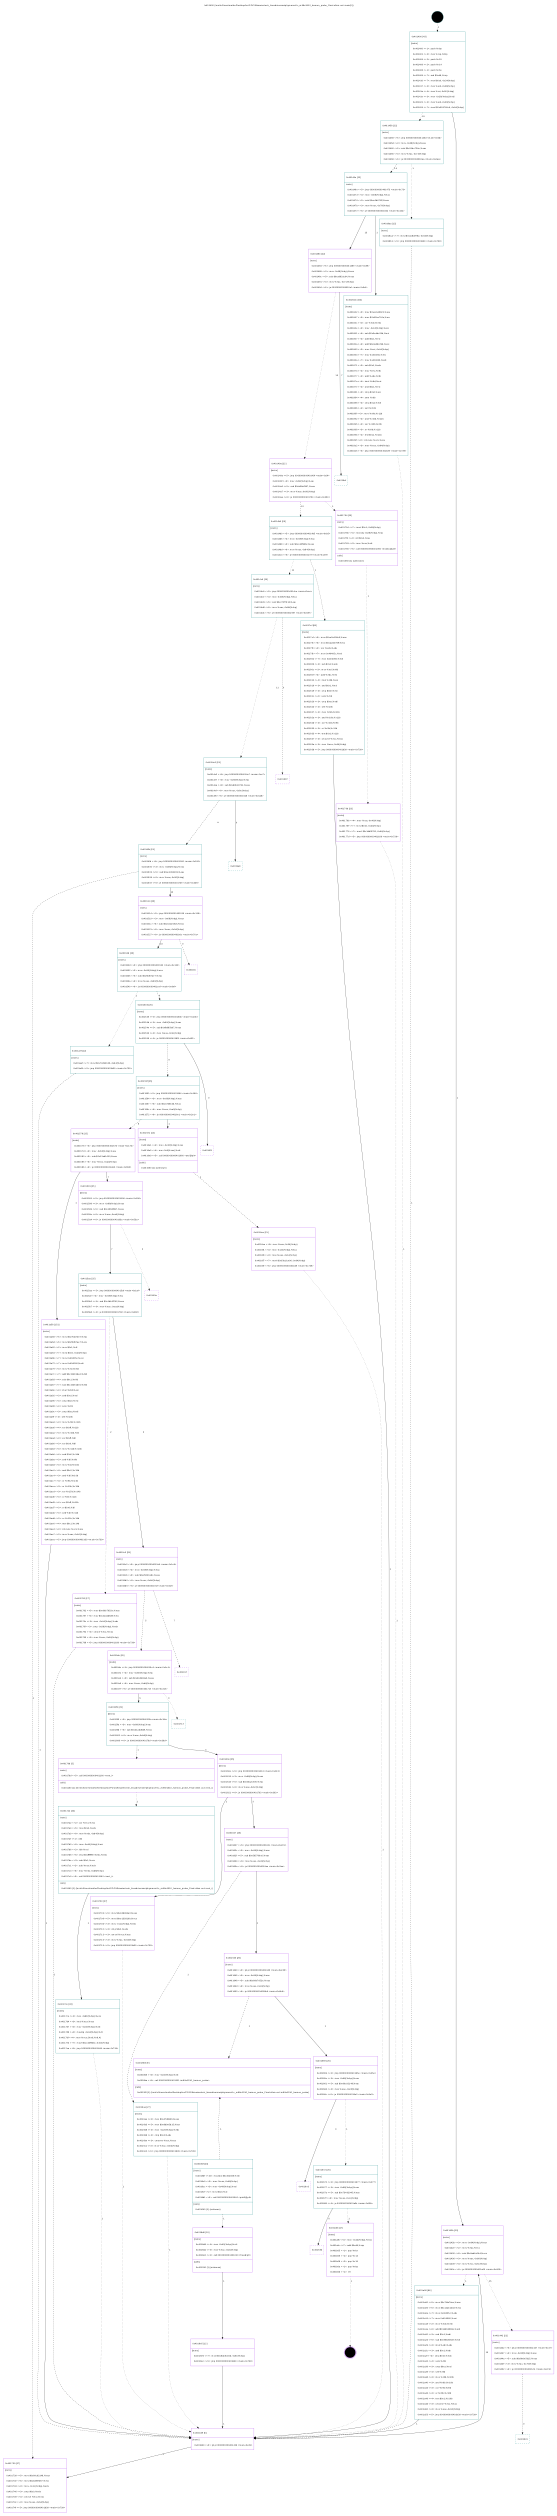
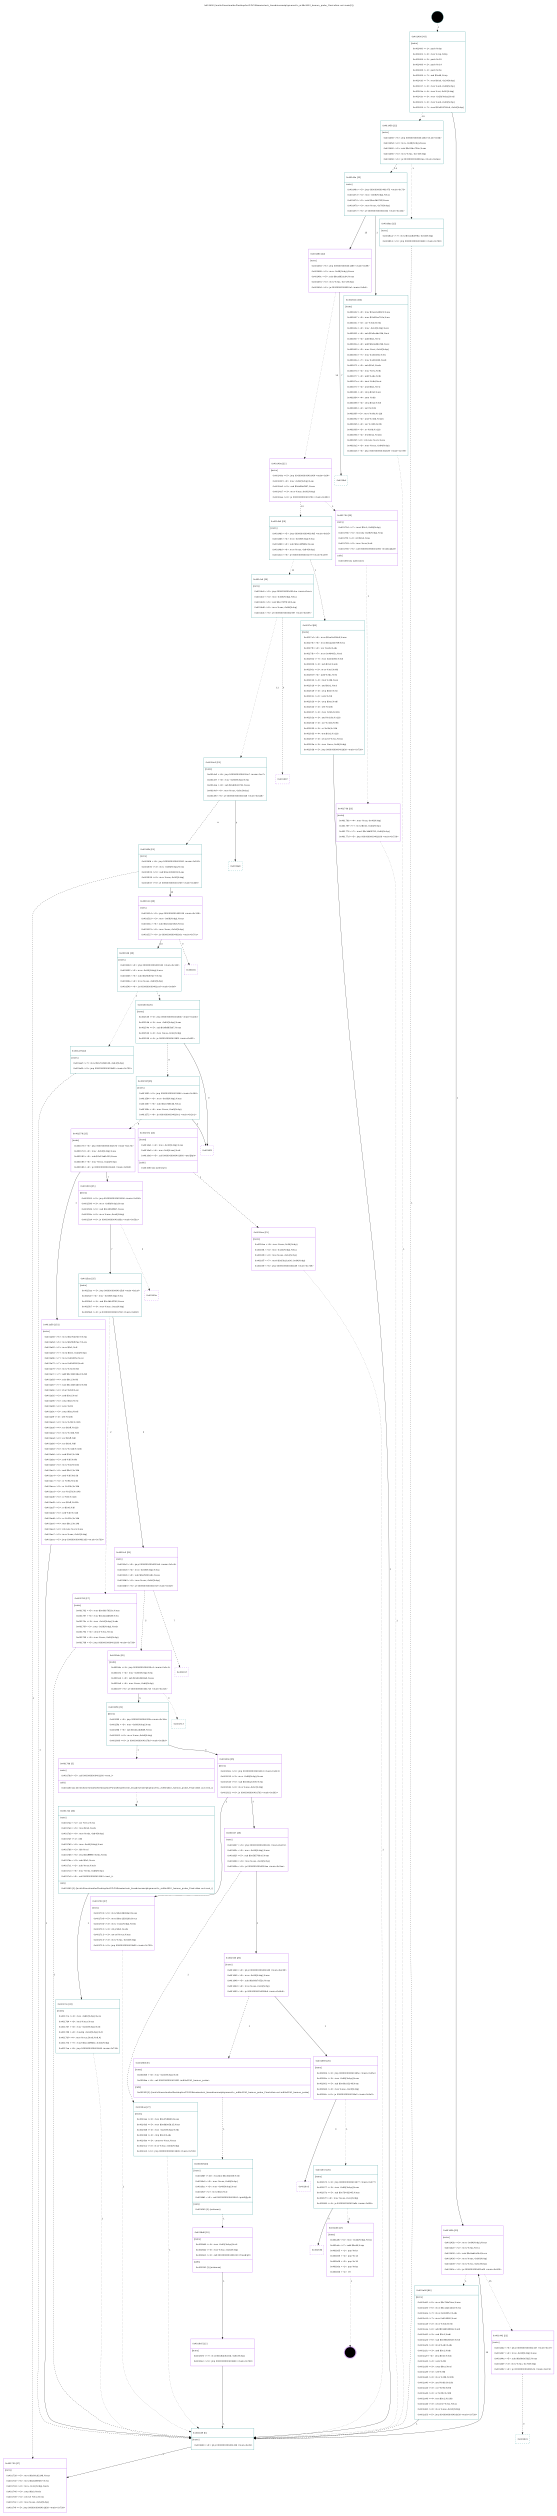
(168, 1123) -> (200, 1131)
(219, 2129) -> (222, 2127)
(223, 2439) -> (223, 2439)
